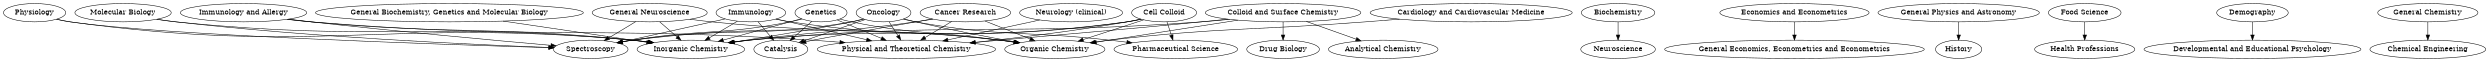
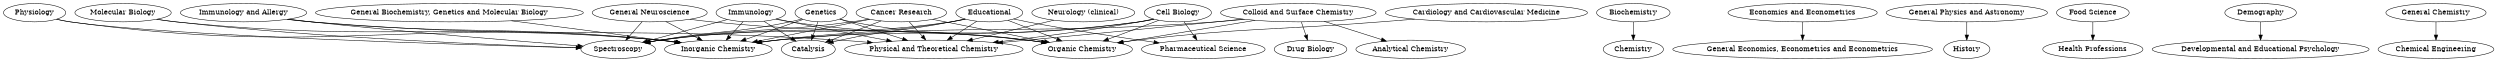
(884, 13) -> (989, 13)
(1164, 13) -> (1178, 13)
none -> (760, 30)
(1618, 49) -> (1633, 49)
